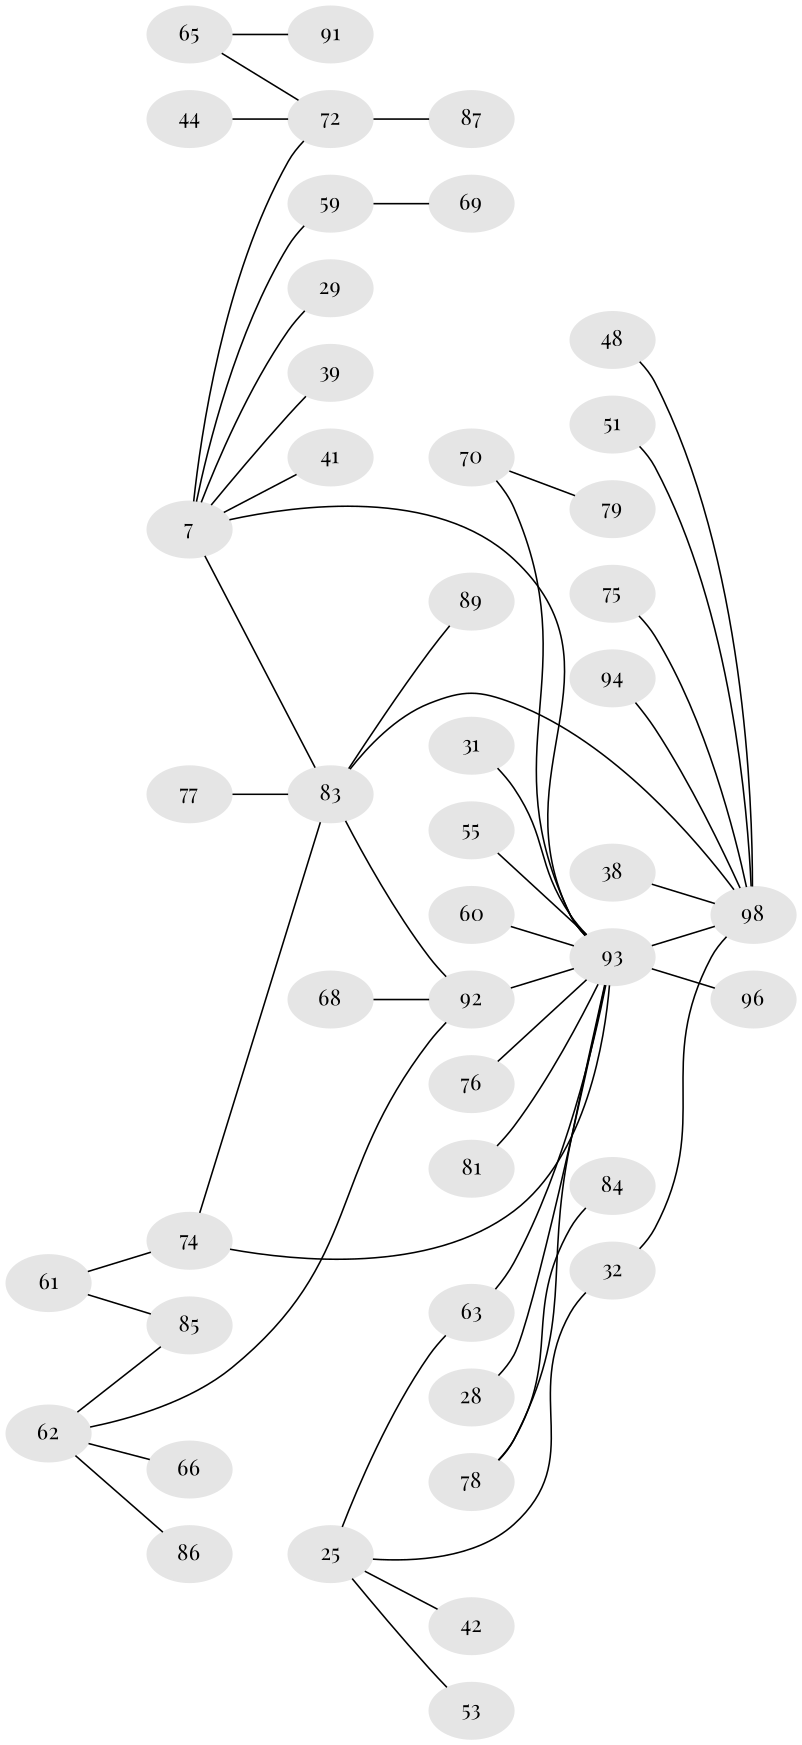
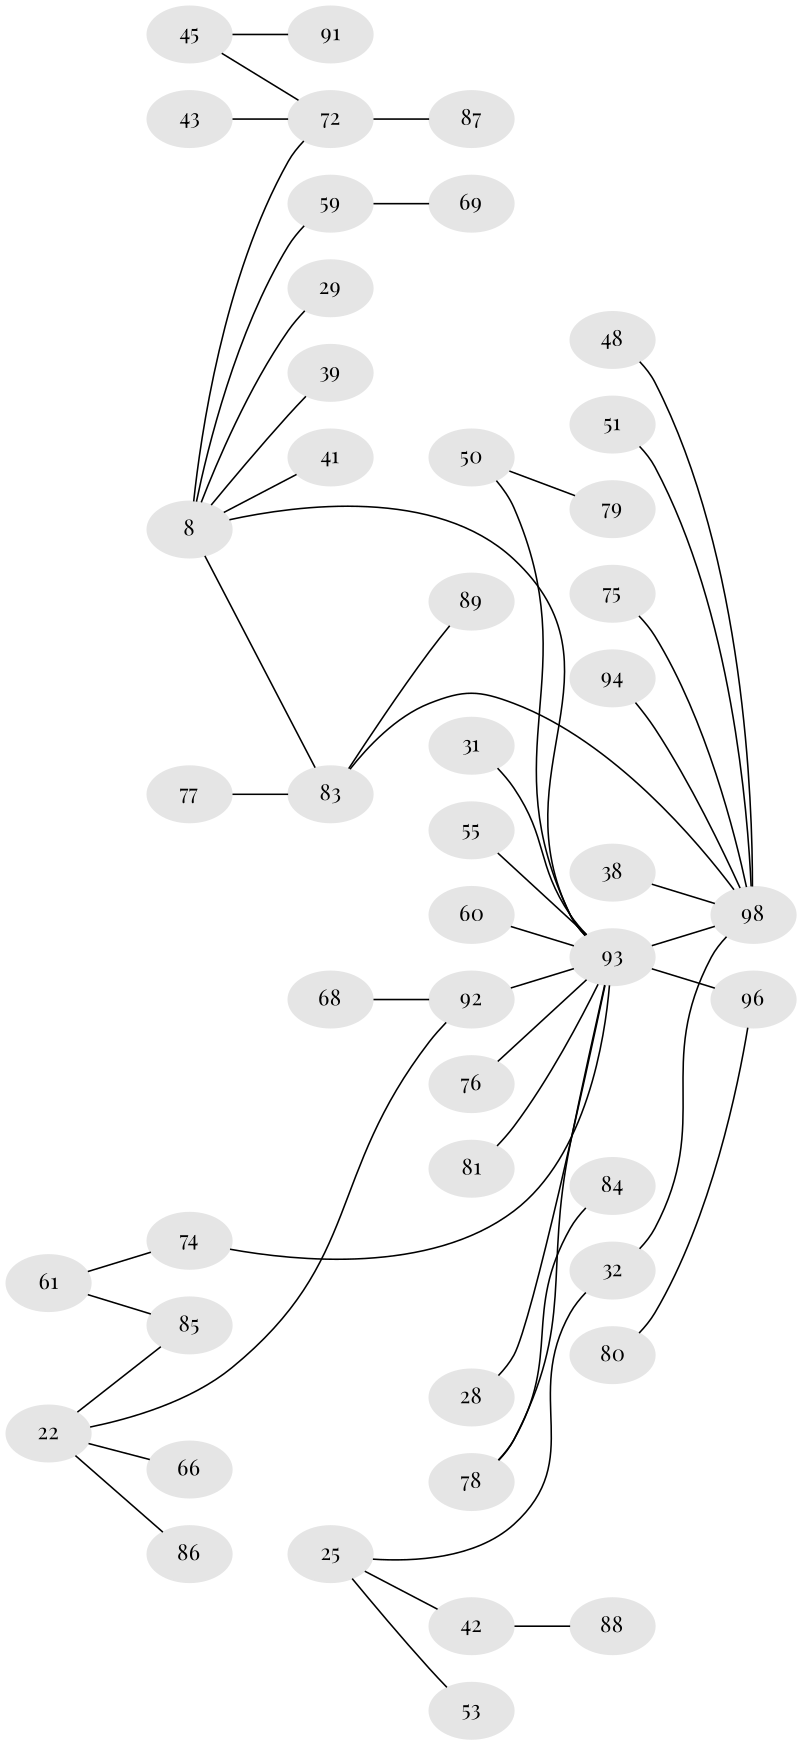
(190, 34) -> (190, 34)
(190, 119) -> (190, 119)
(472, 457) -> (472, 457)
(190, 530) -> (190, 530)
(391, 902) -> none
(260, 1018) -> none
(472, 1313) -> none
none -> (613, 1355)
(49, 1434) -> (49, 1434)
none -> (613, 1626)
